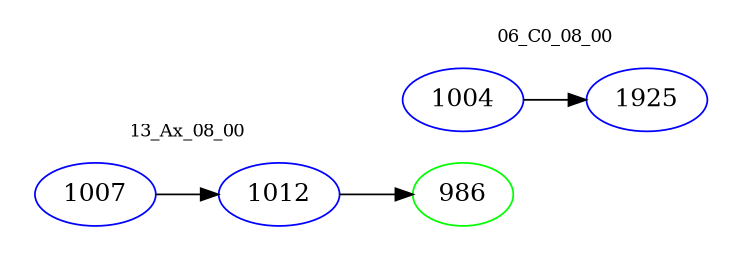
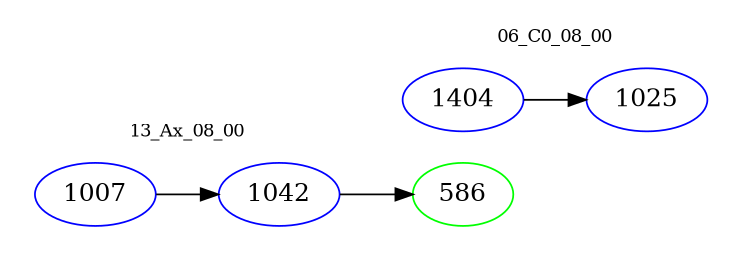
(463, 100) -> (463, 100)
(647, 100) -> (647, 100)
(279, 194) -> (279, 194)
(463, 194) -> (463, 194)
